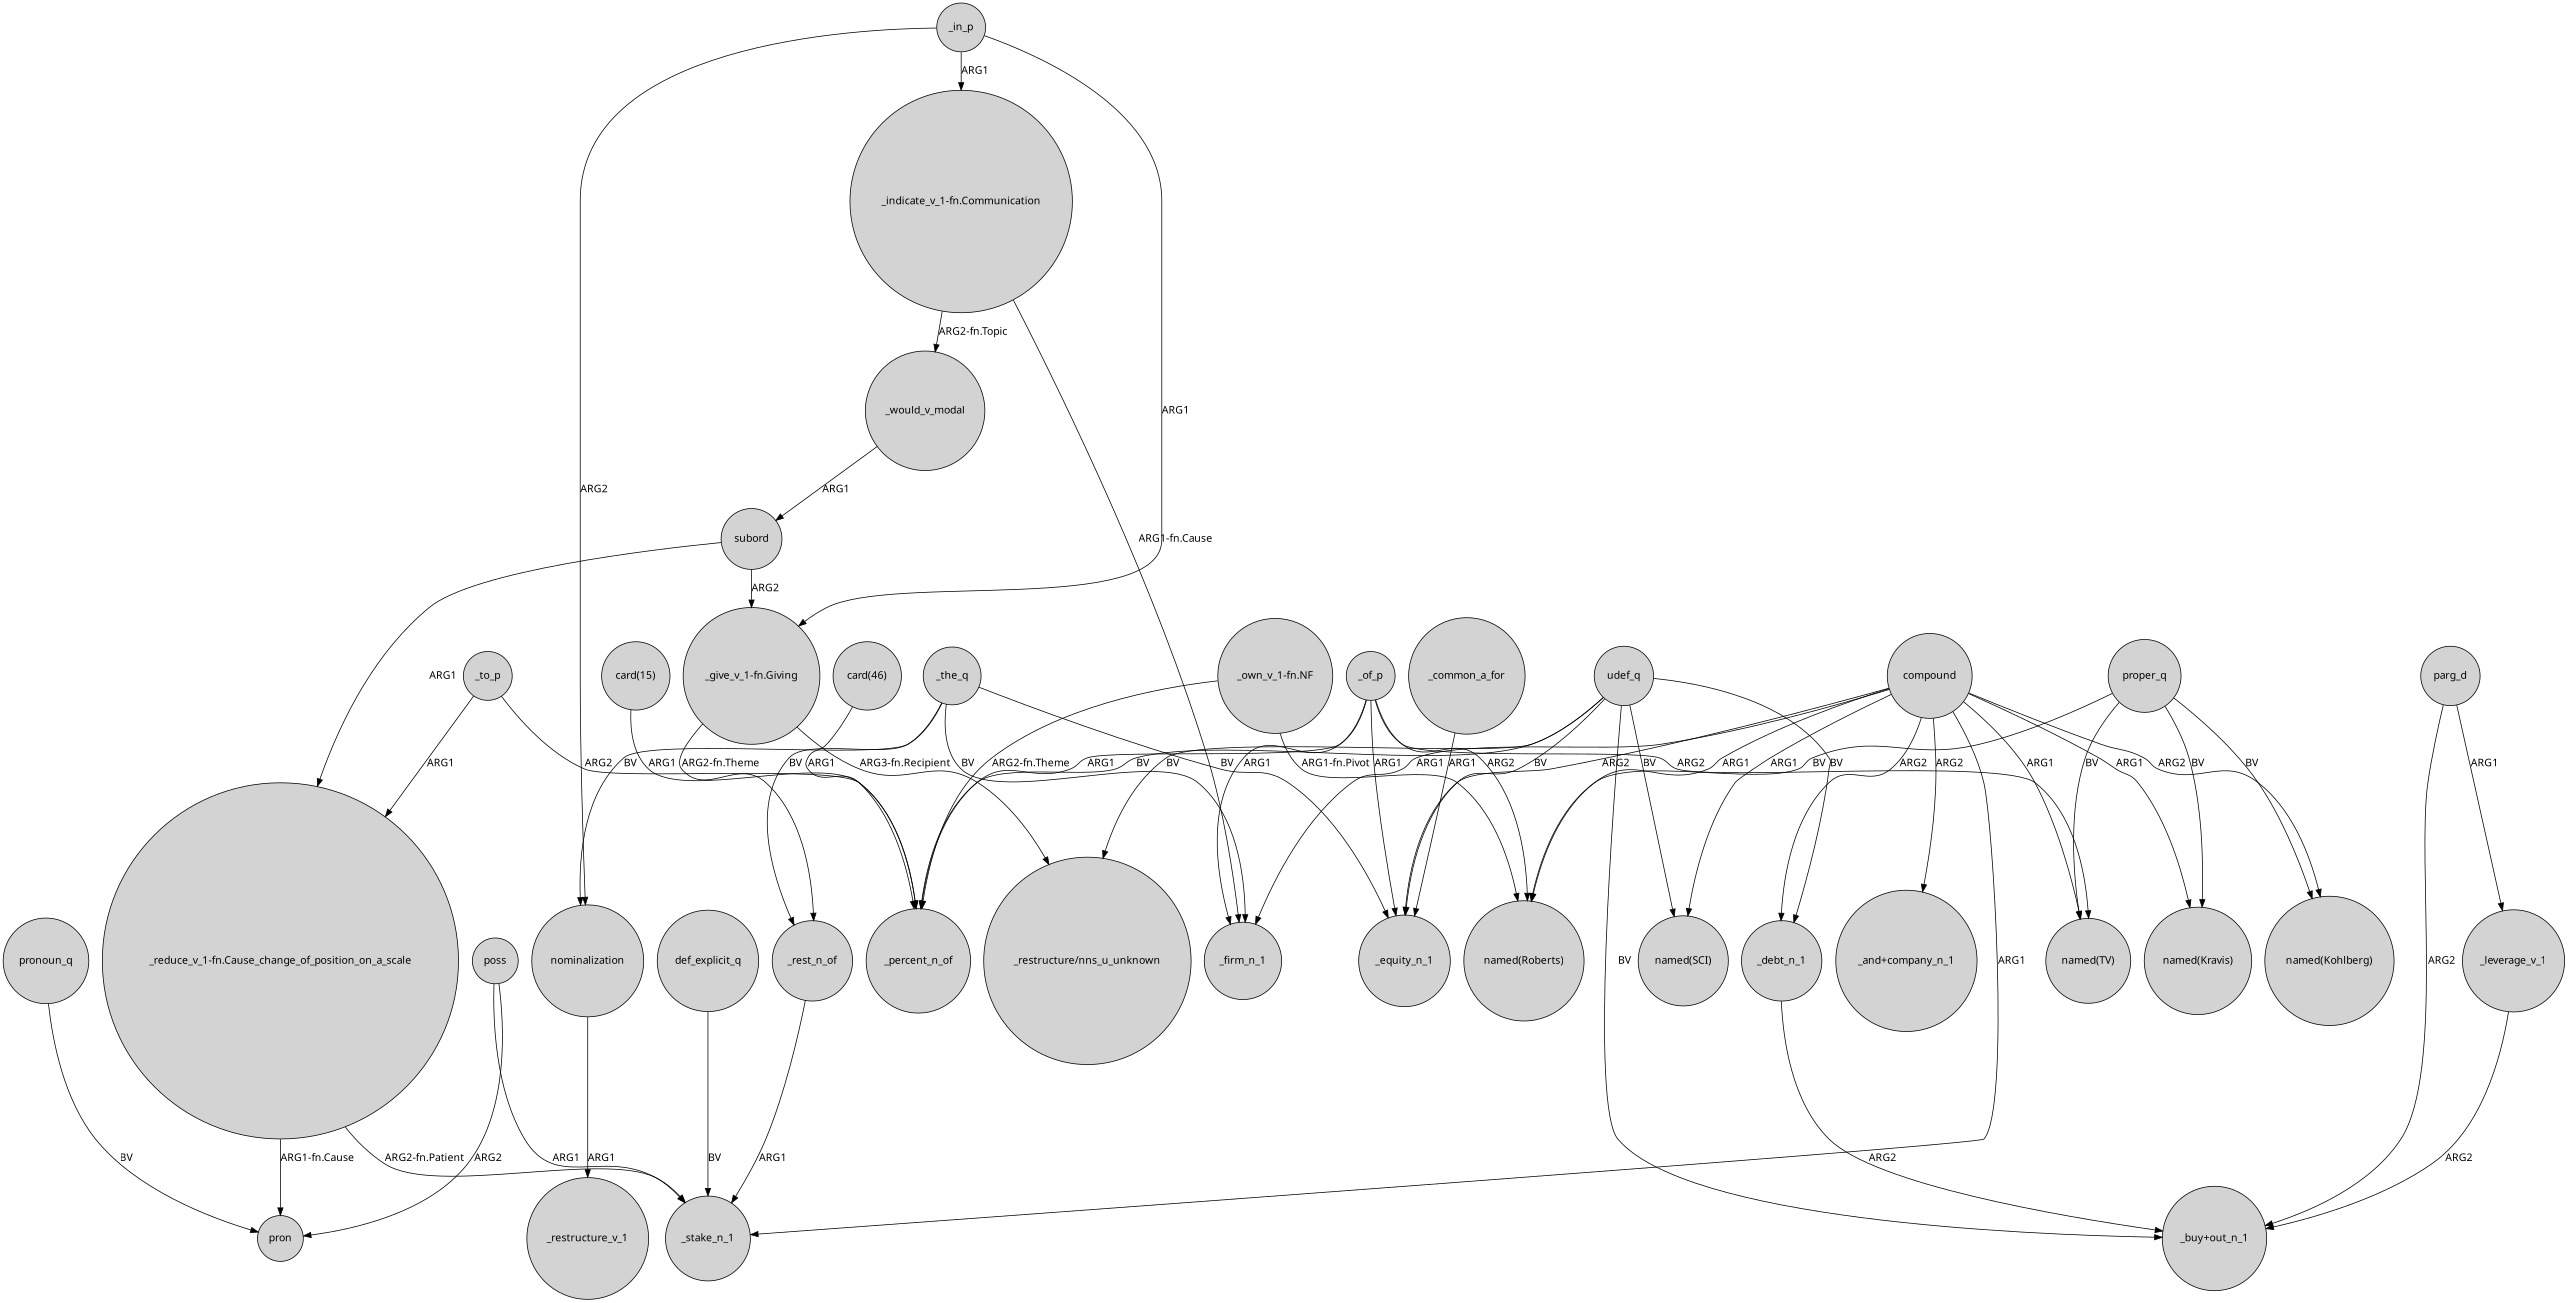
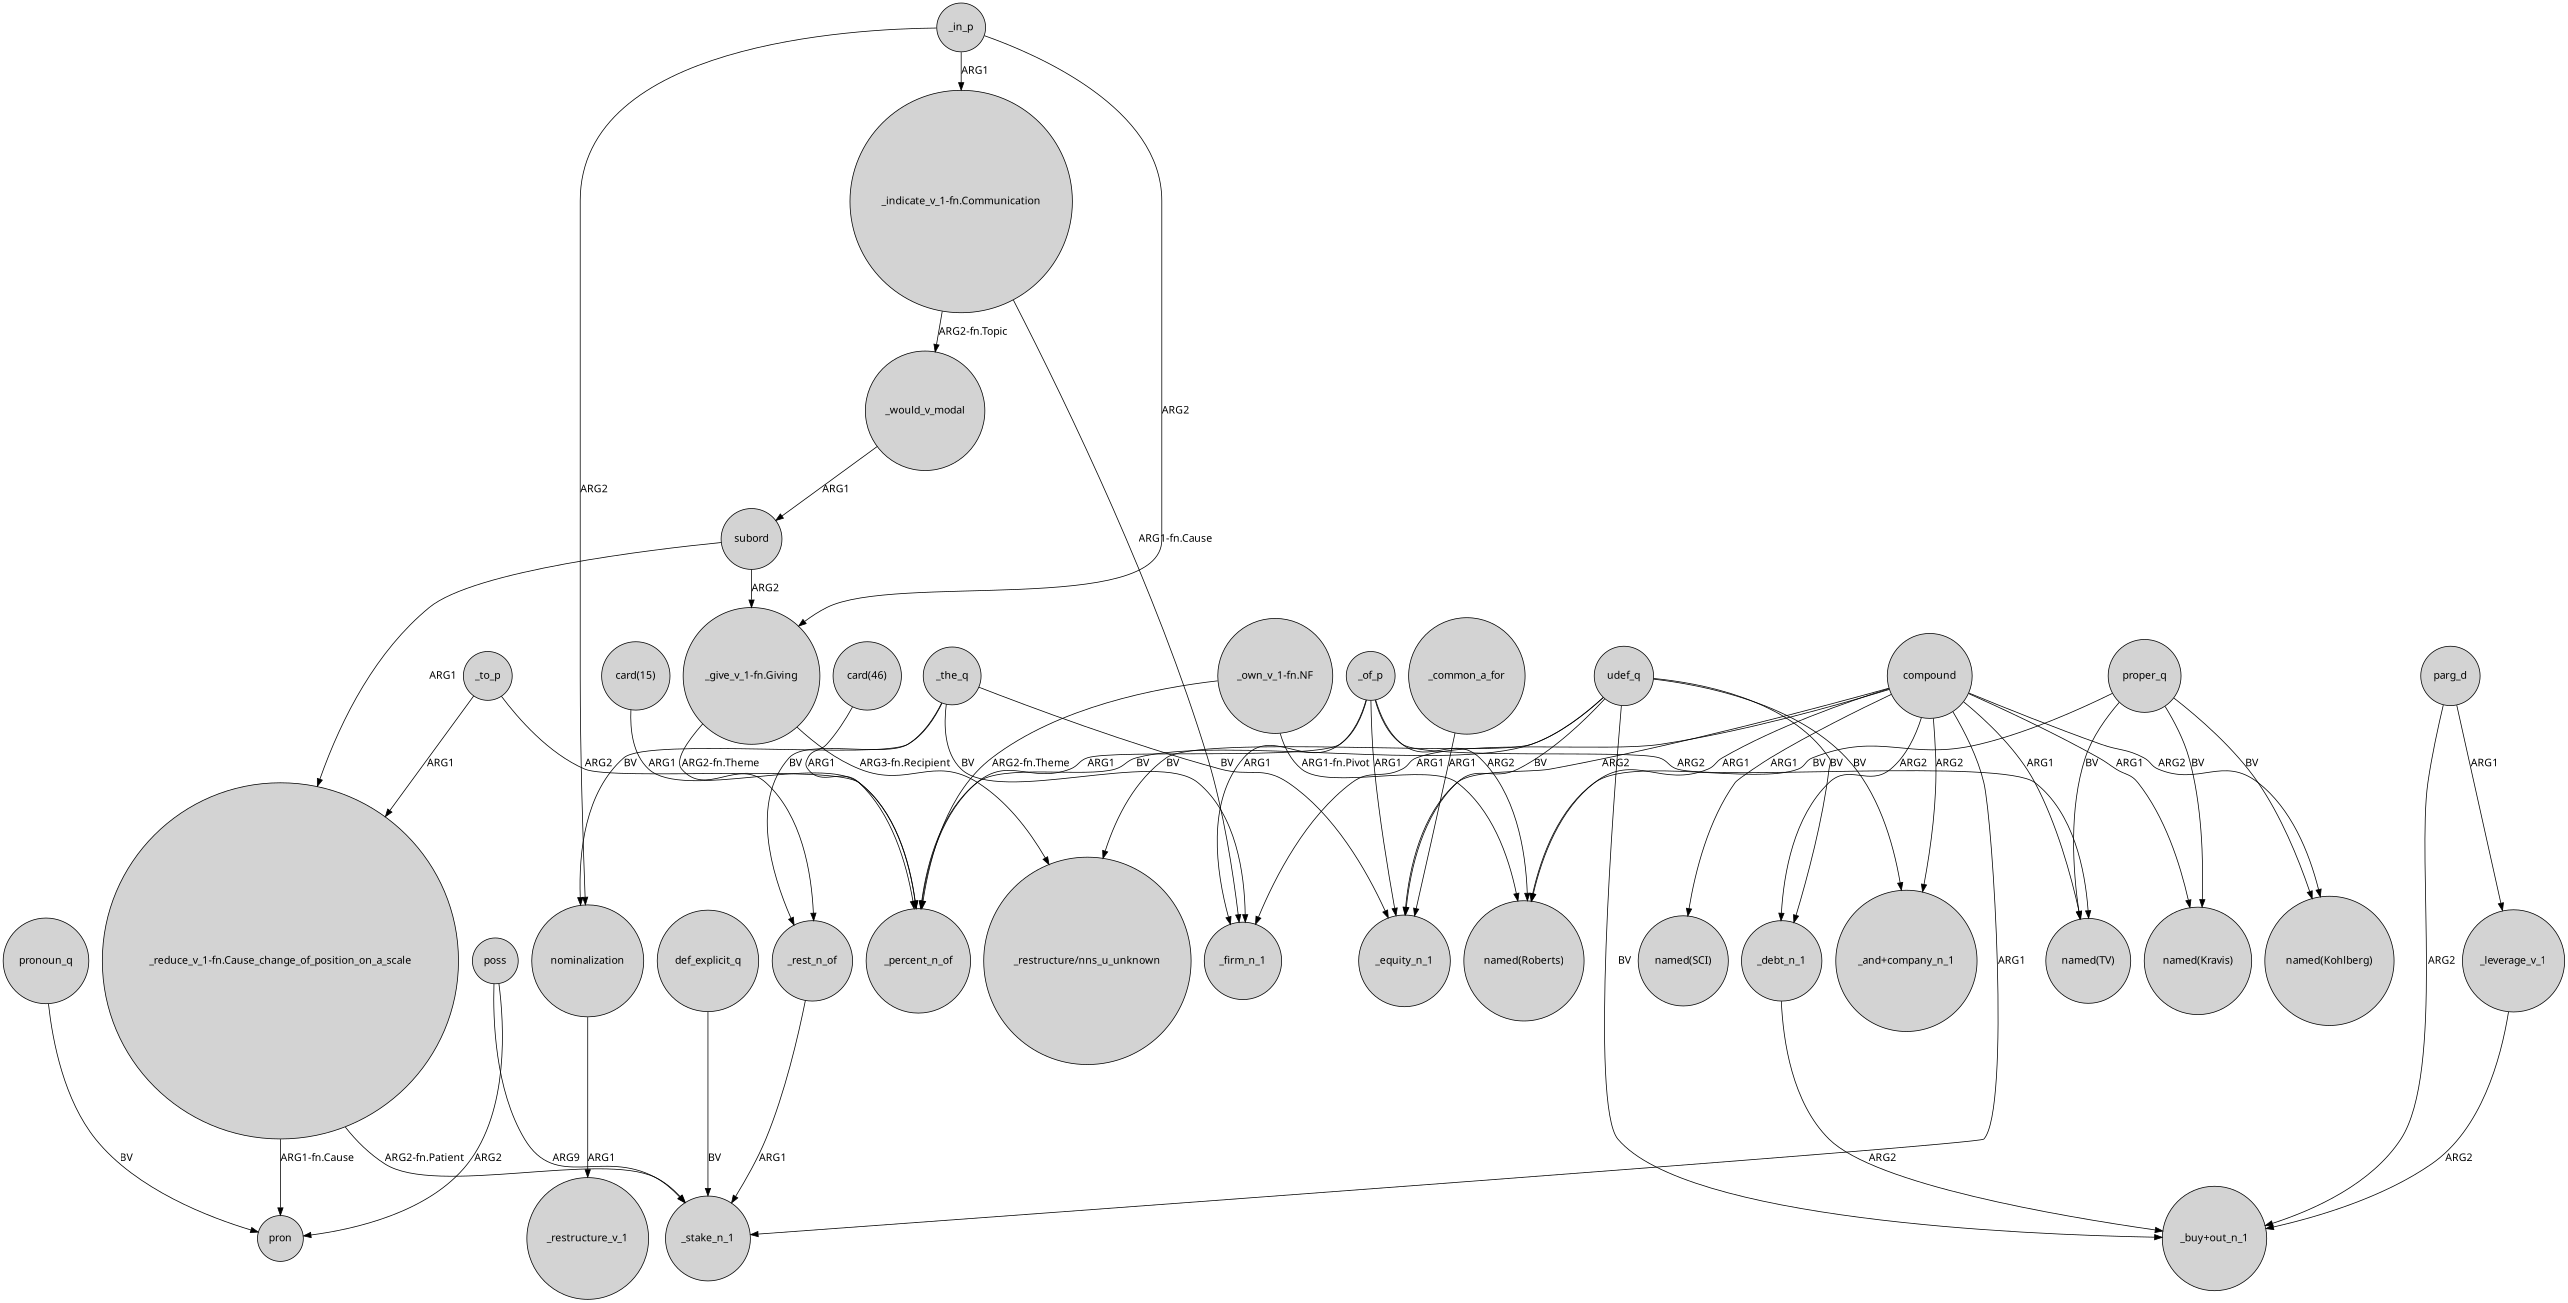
(1176, 411) -> (1176, 411)
(1651, 807) -> (1810, 729)
(566, 1158) -> (566, 1158)
